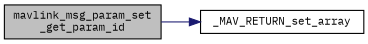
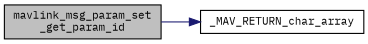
(282, 22) -> (282, 22)
